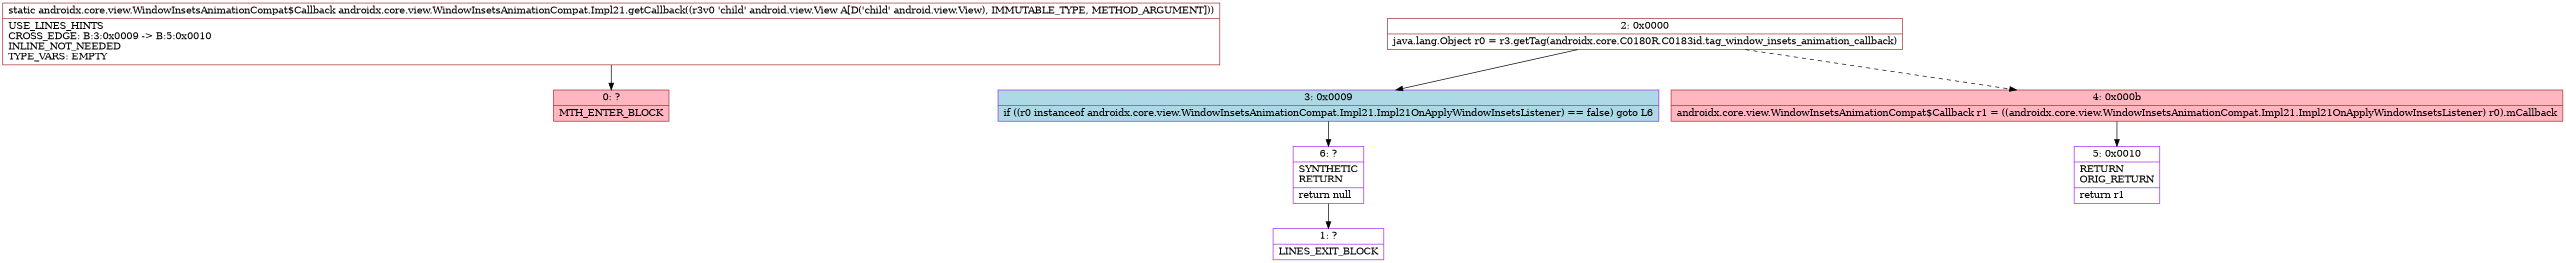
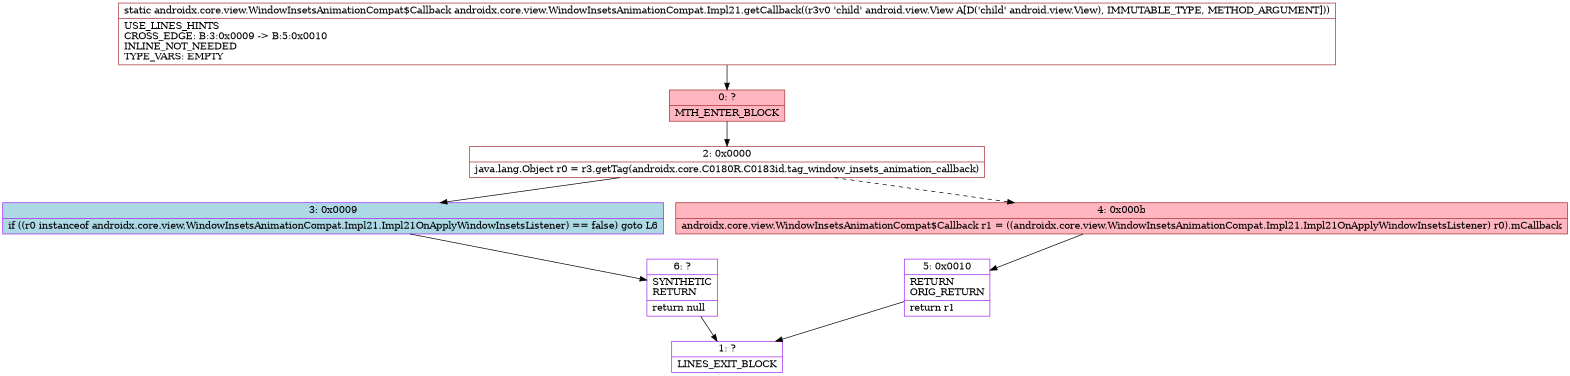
none -> (727, 130)
none -> (843, 320)
